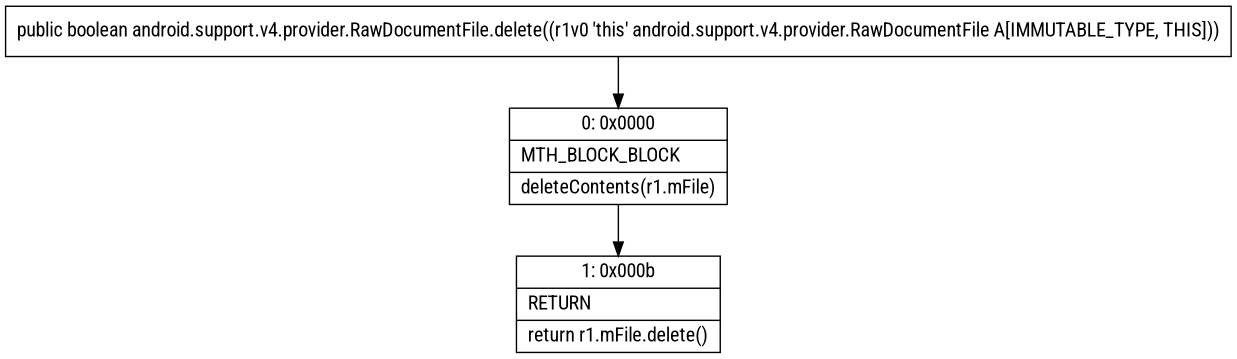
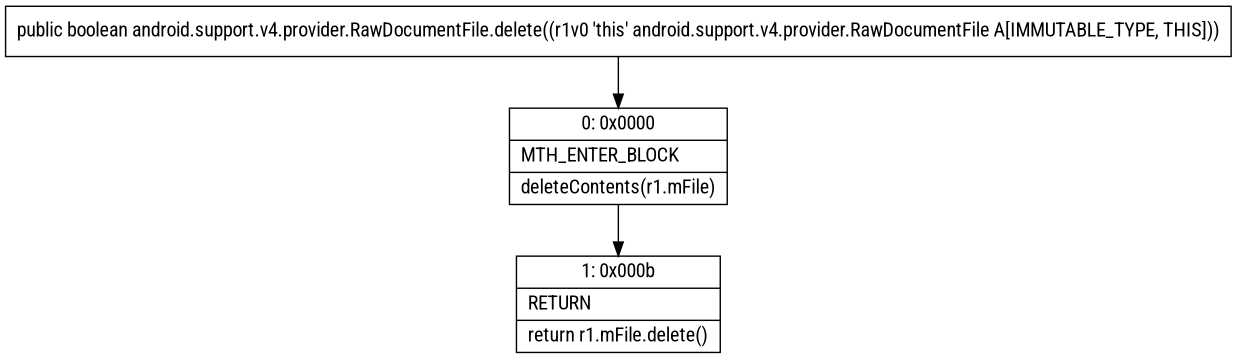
(601, 156) -> (600, 156)
